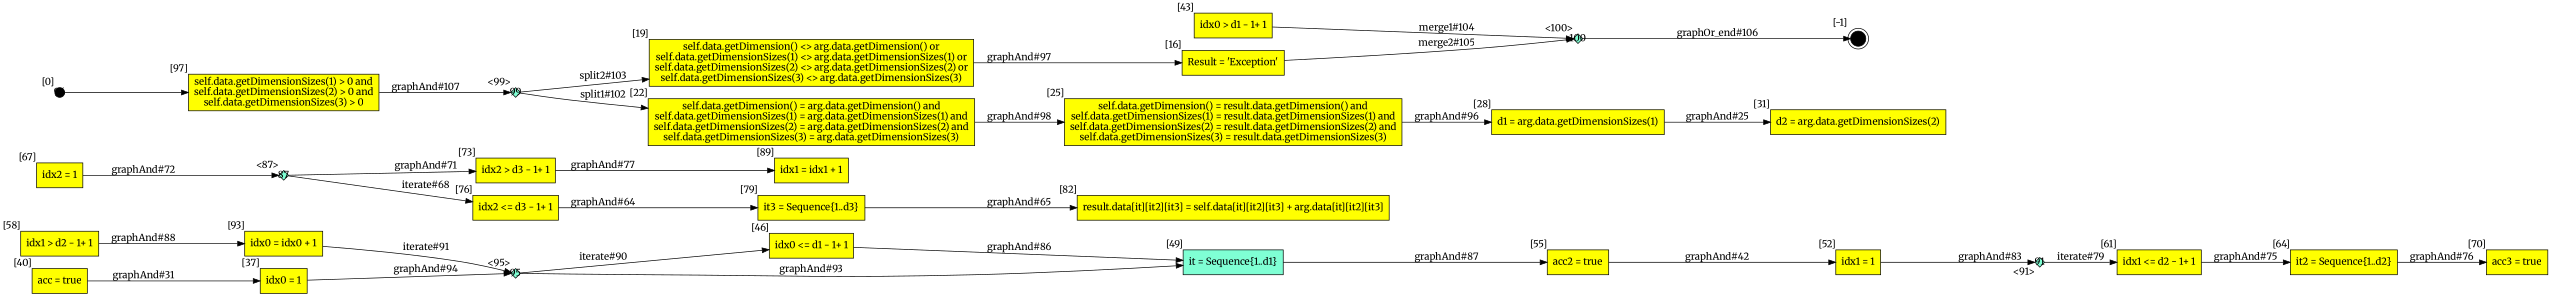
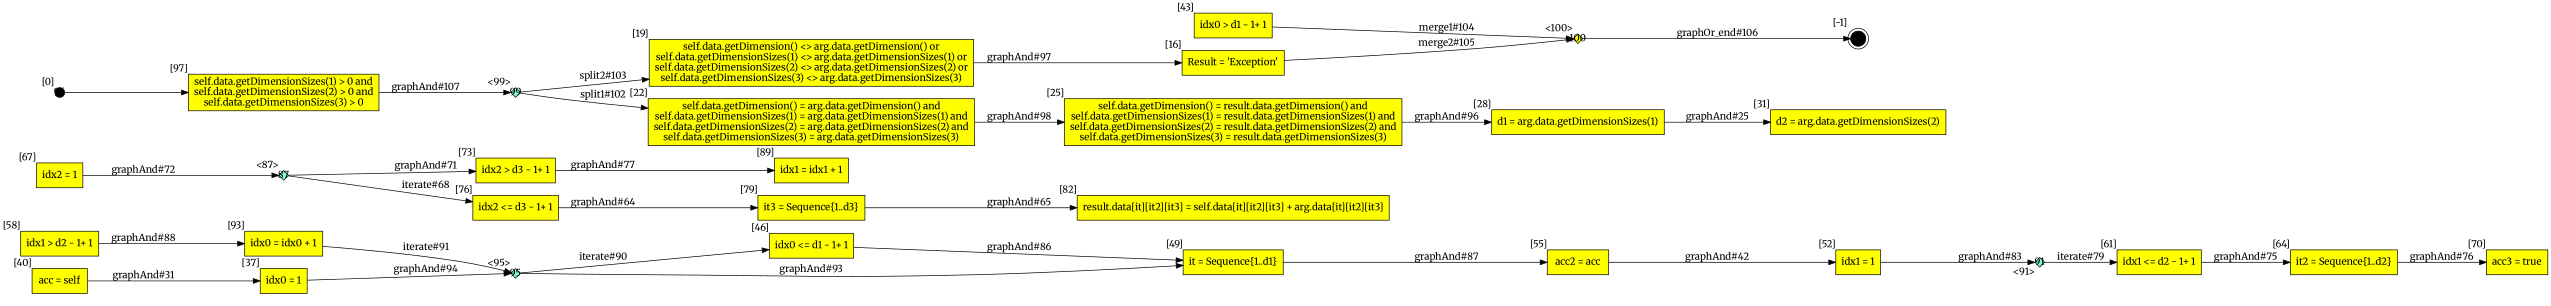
(1578, 39) -> (1578, 39)
(1233, 262) -> (1233, 262)
(1578, 262) -> (1578, 262)
(60, 281) -> (60, 281)
